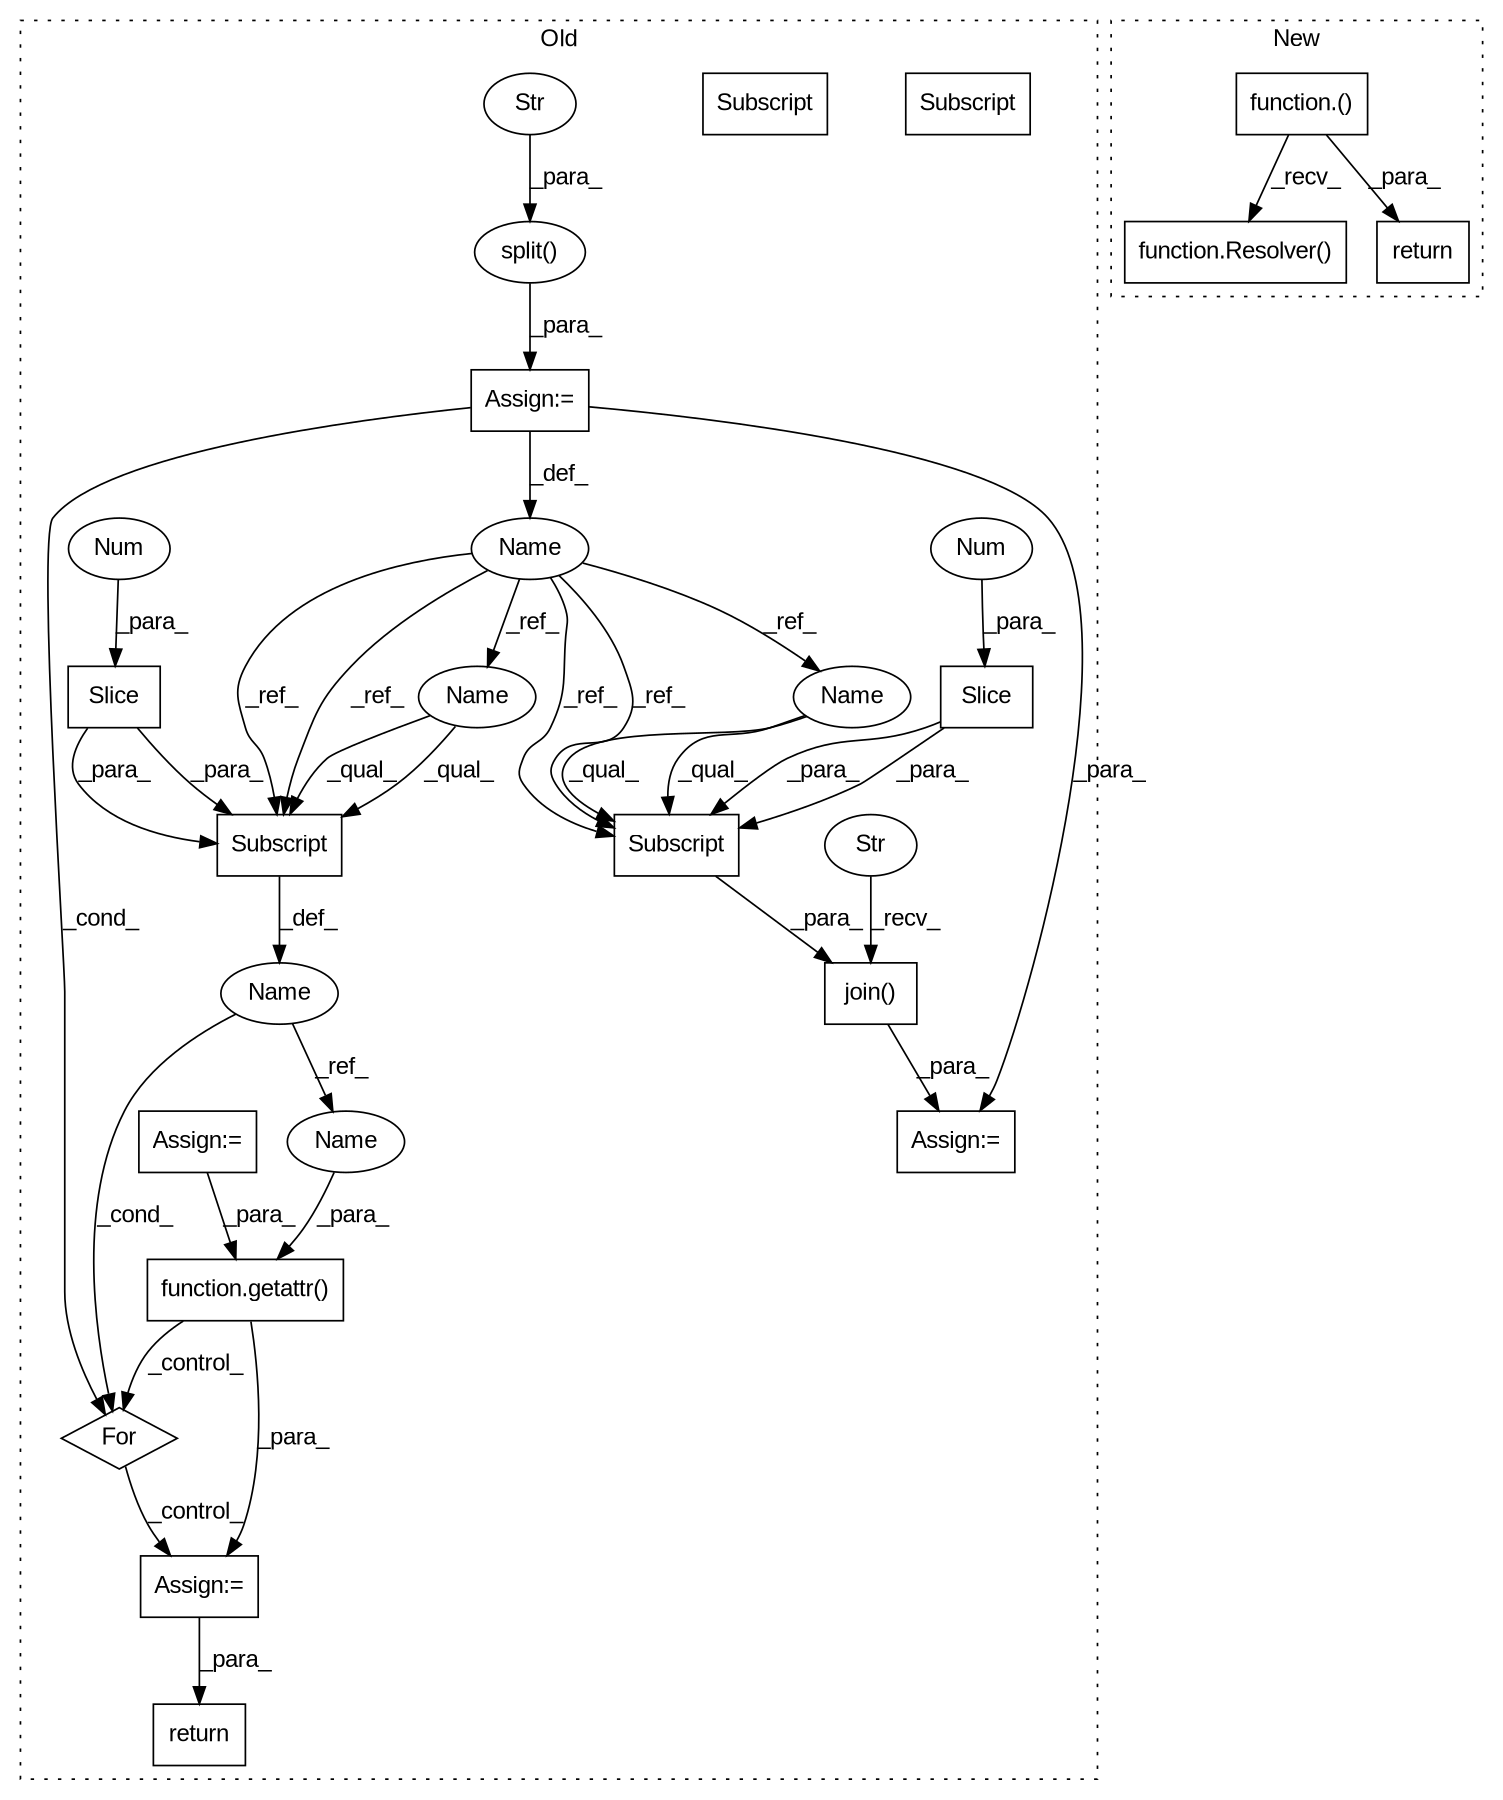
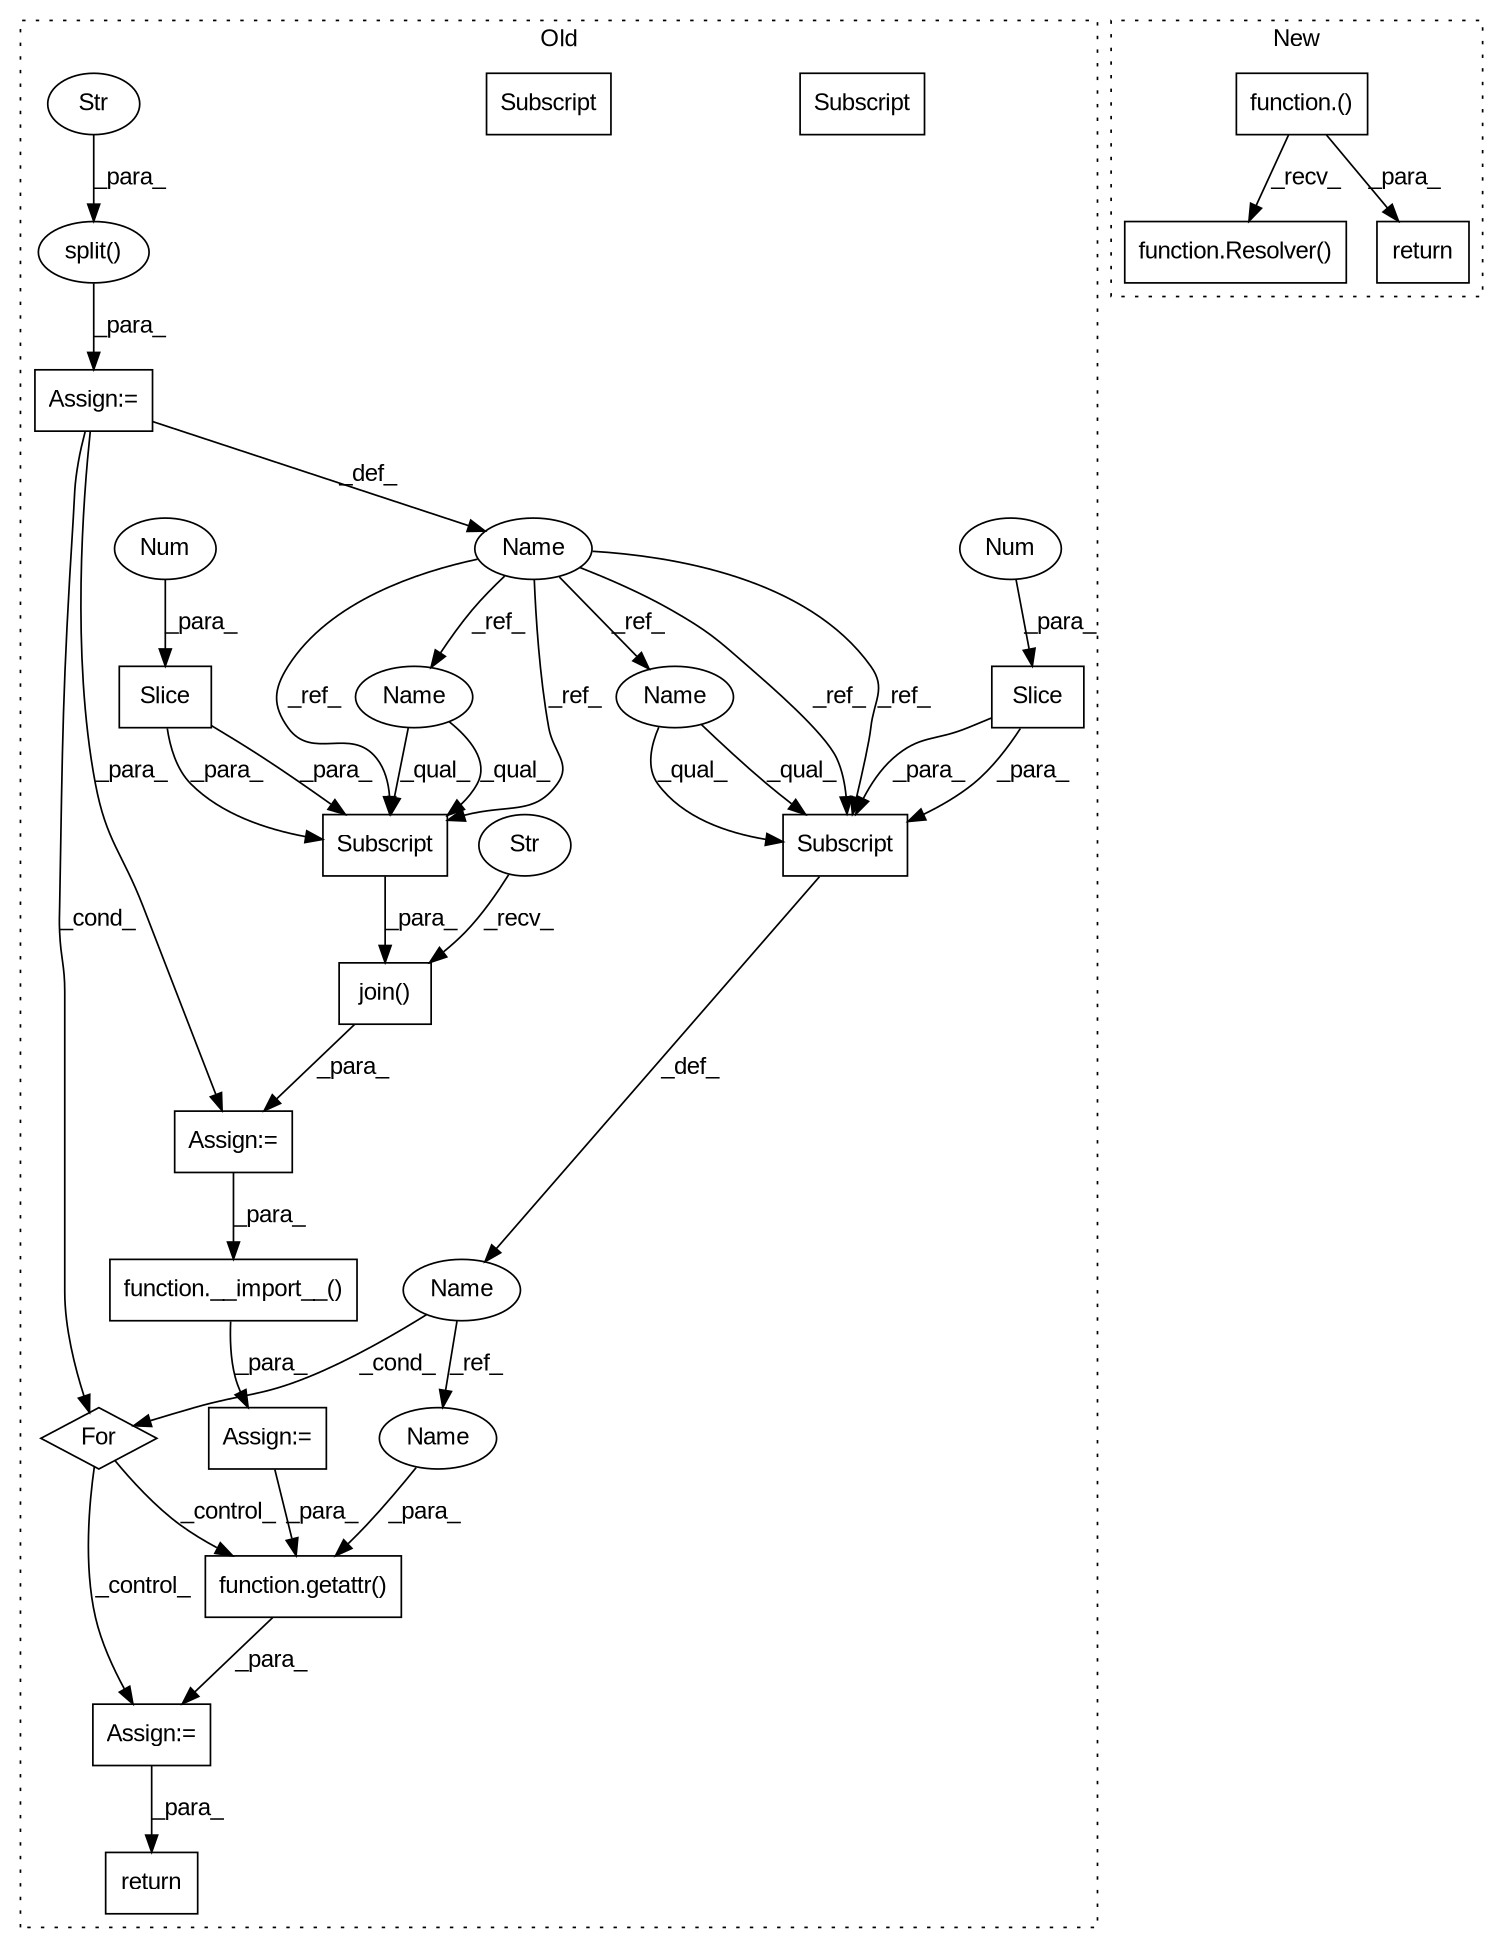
none -> (233, 1290)
(148, 1351) -> (162, 1510)
